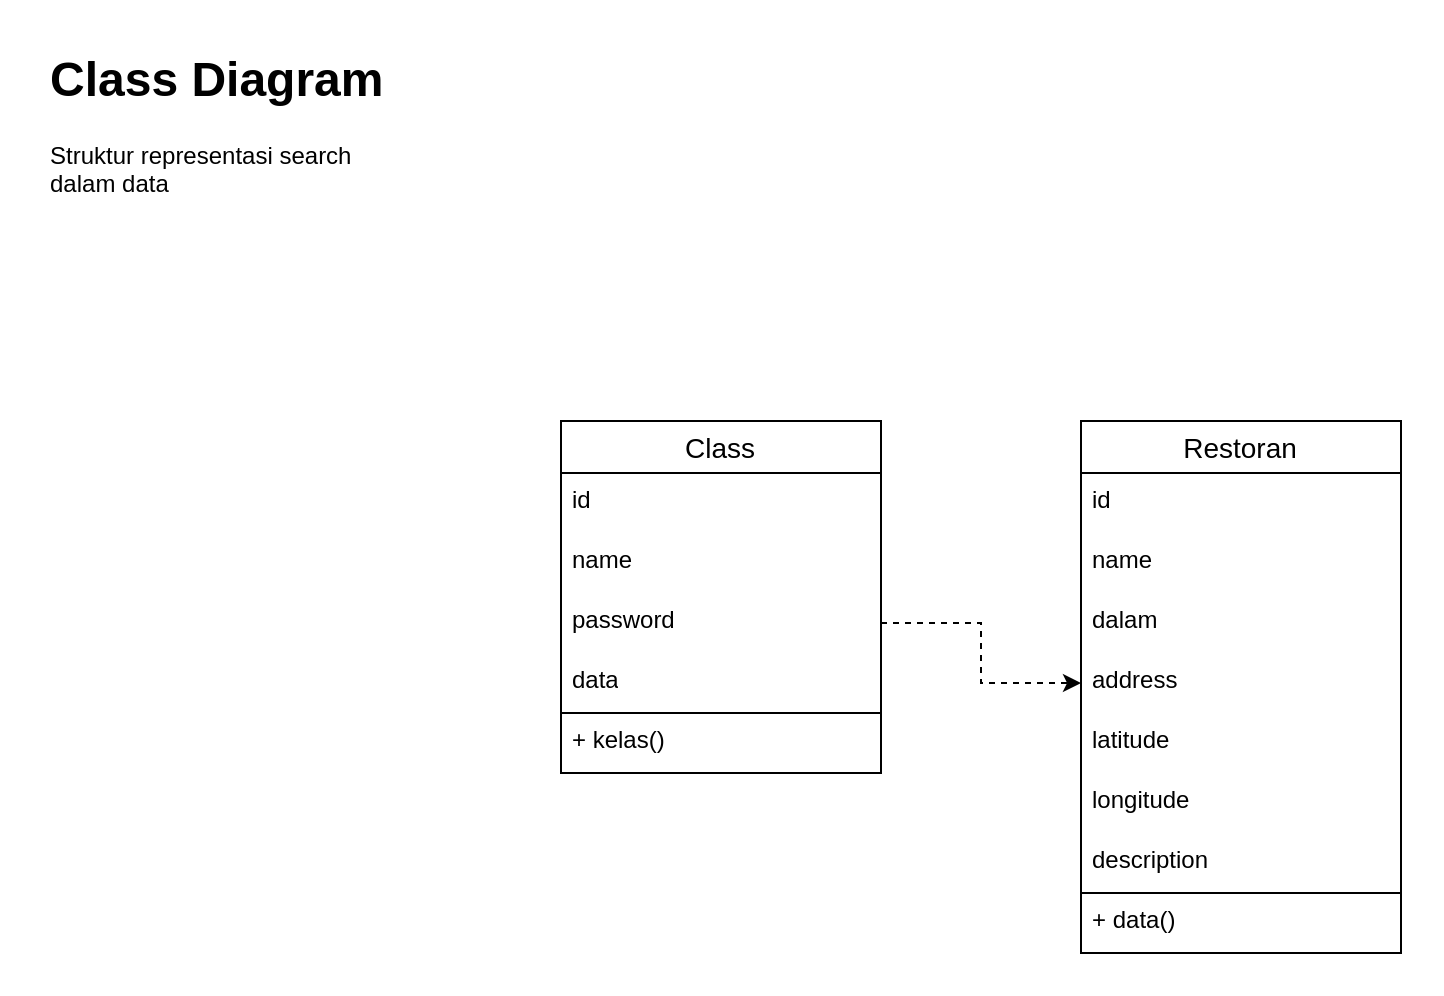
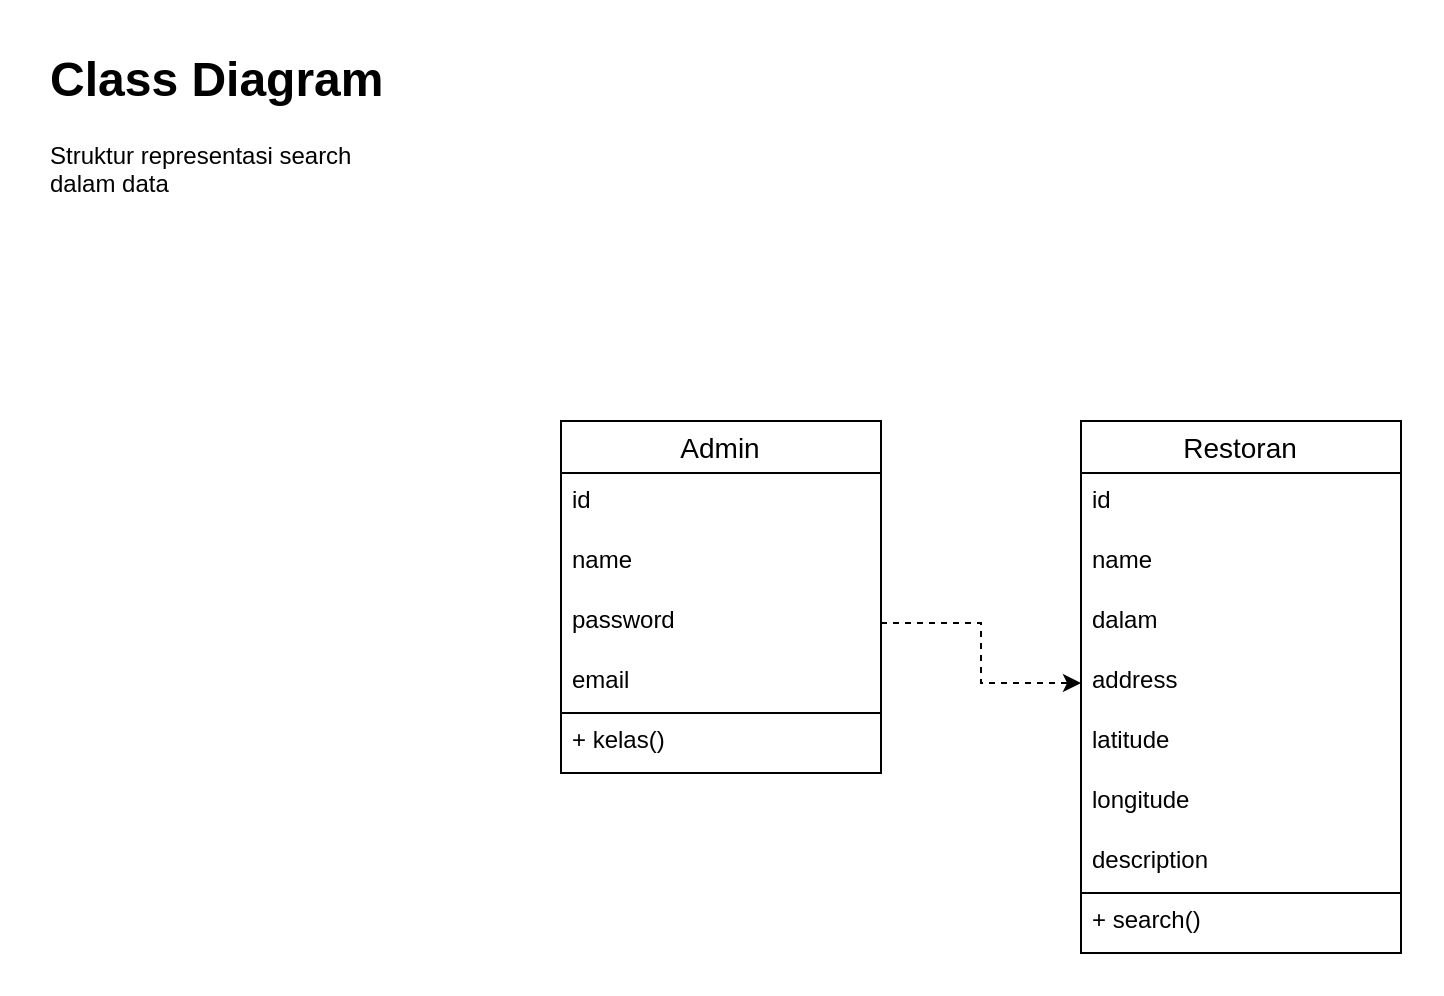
(720, 449) -> (720, 449)
(600, 681) -> (600, 681)
(1144, 921) -> (1157, 921)
